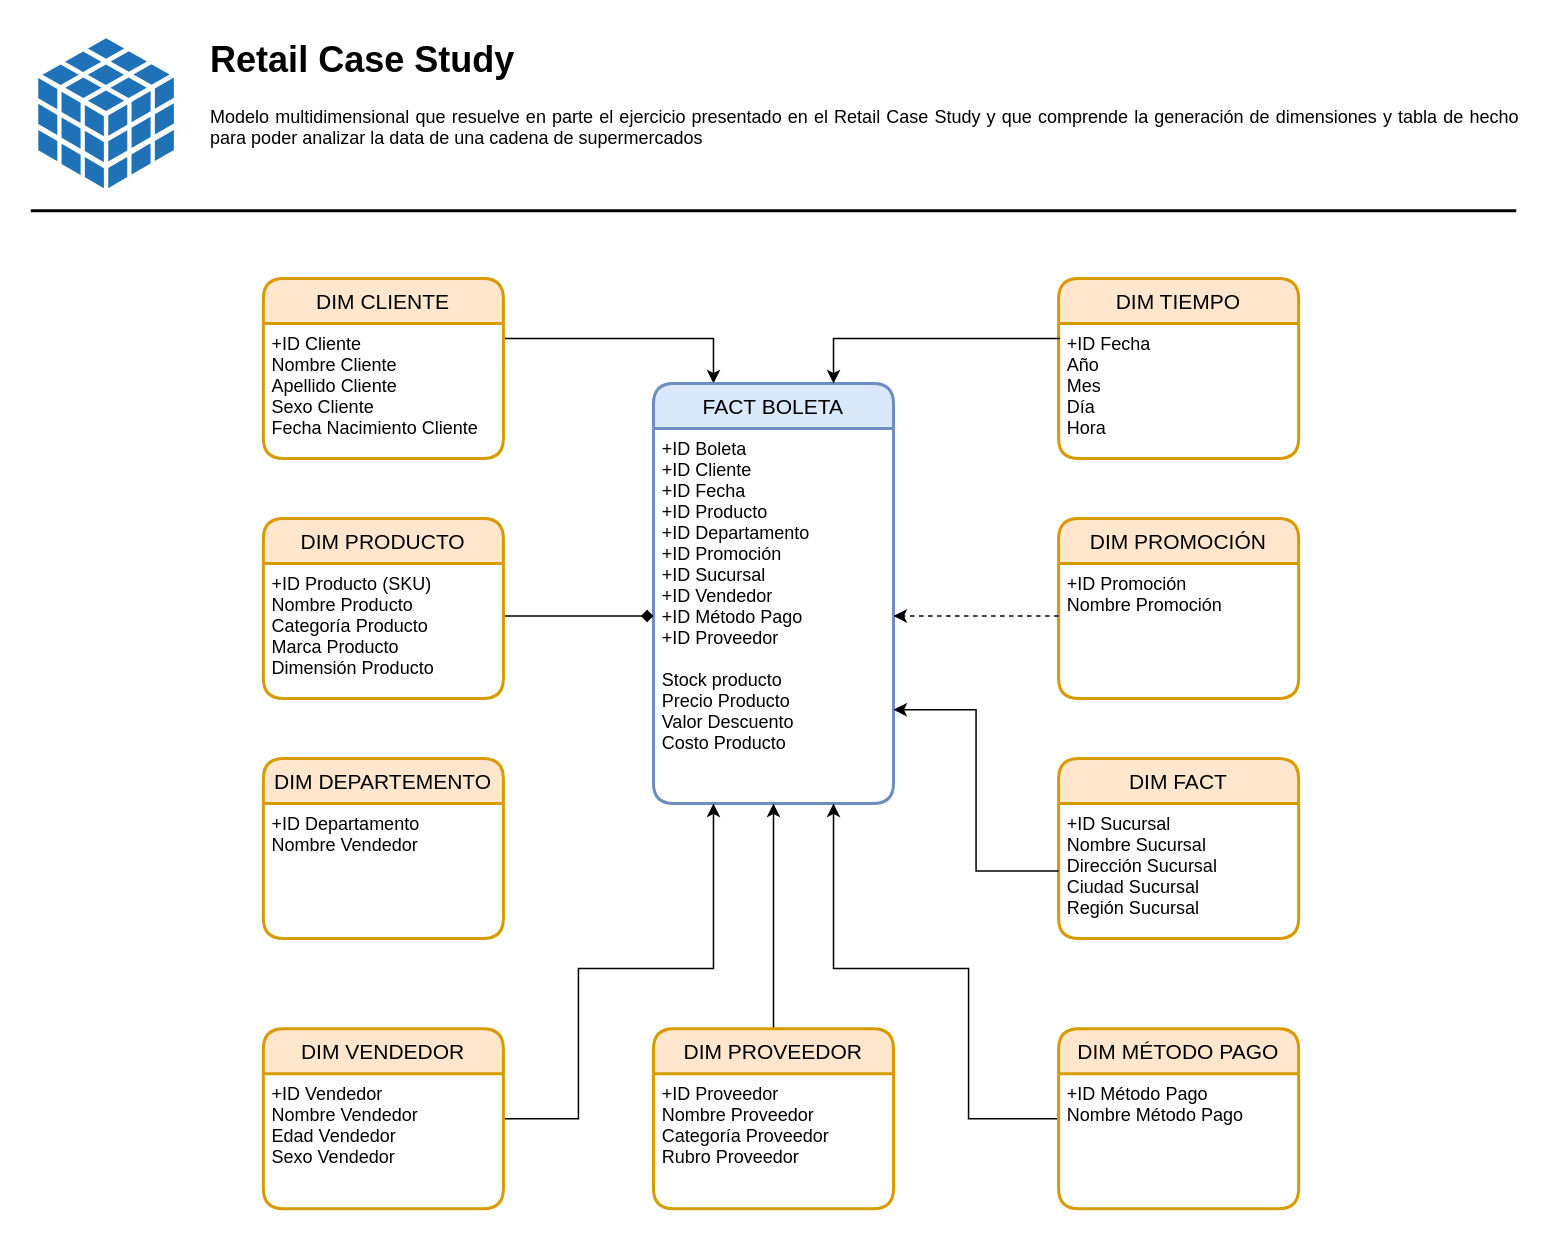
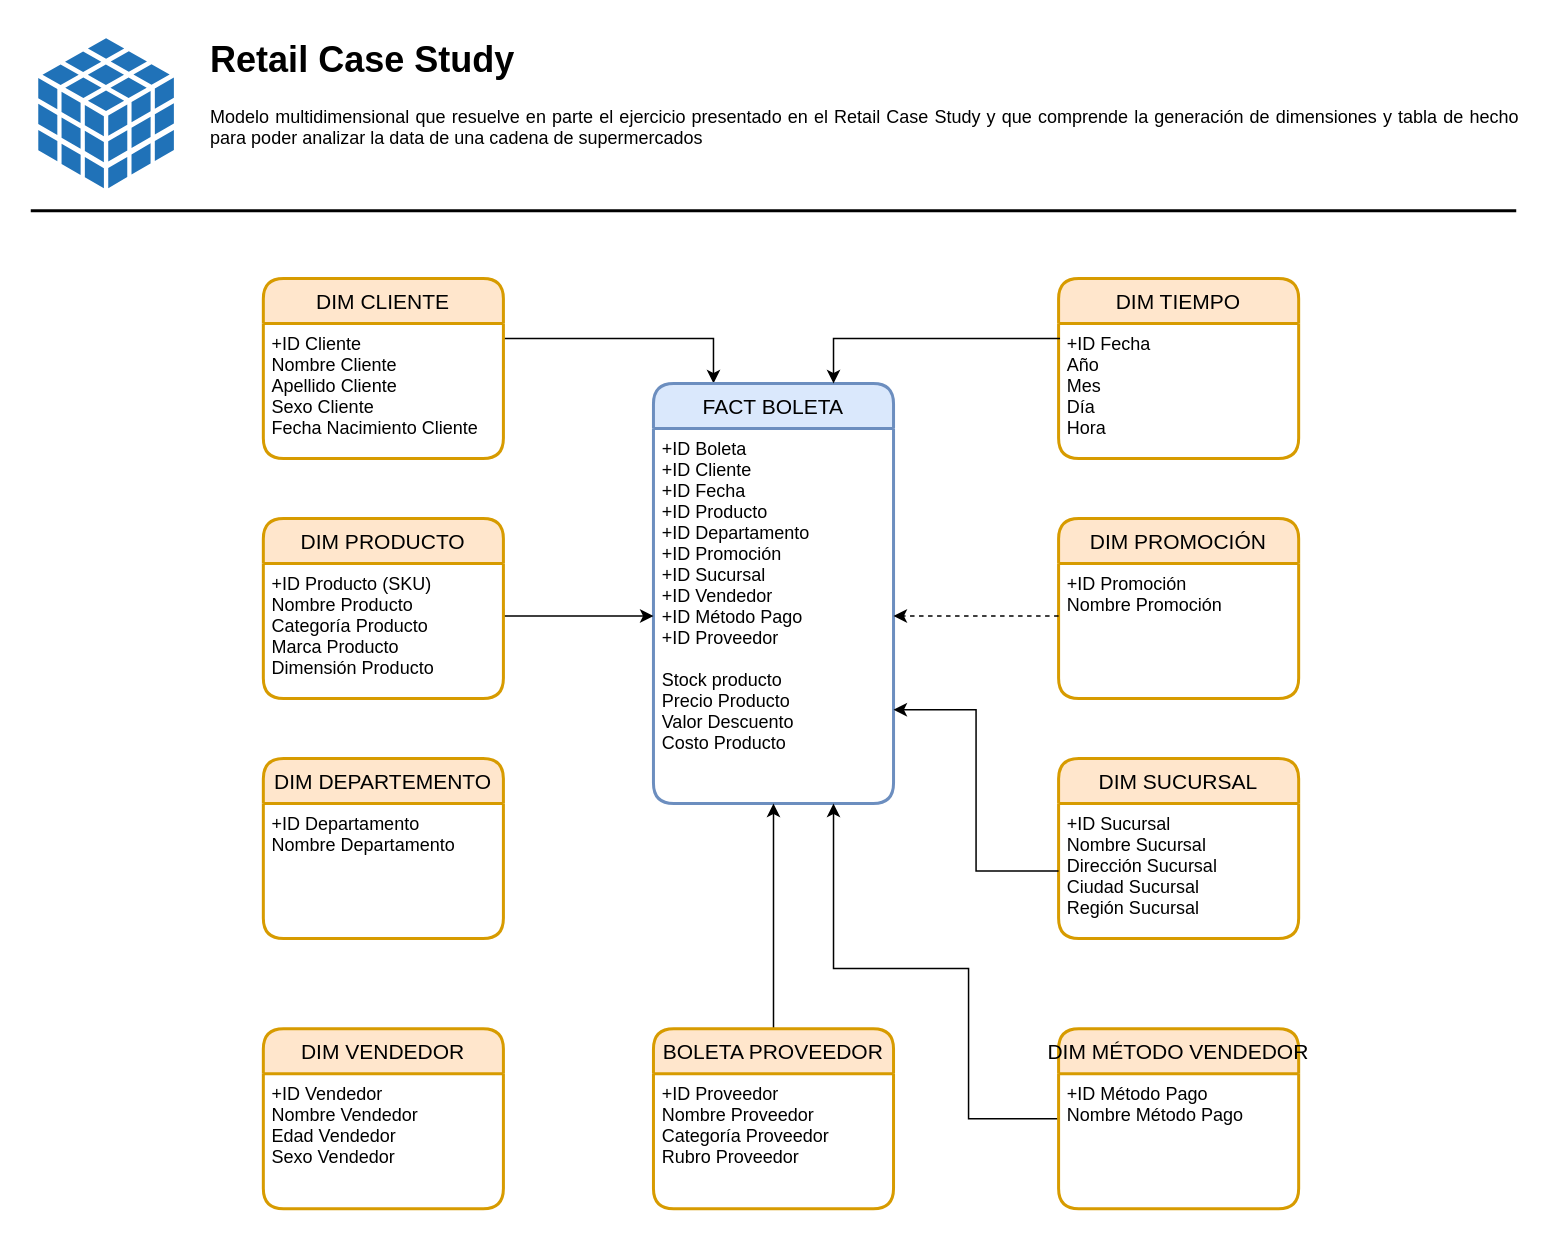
(641, 616) -> (642, 616)
(1178, 782) -> (1178, 782)
(350, 824) -> (350, 824)
(611, 968) -> none
(773, 1052) -> (773, 1052)
(1178, 1052) -> (1178, 1052)
